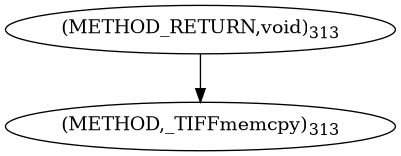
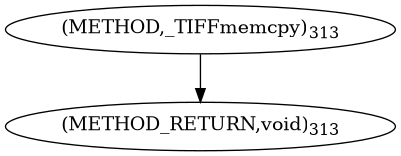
(200, 71) -> (200, 71)
